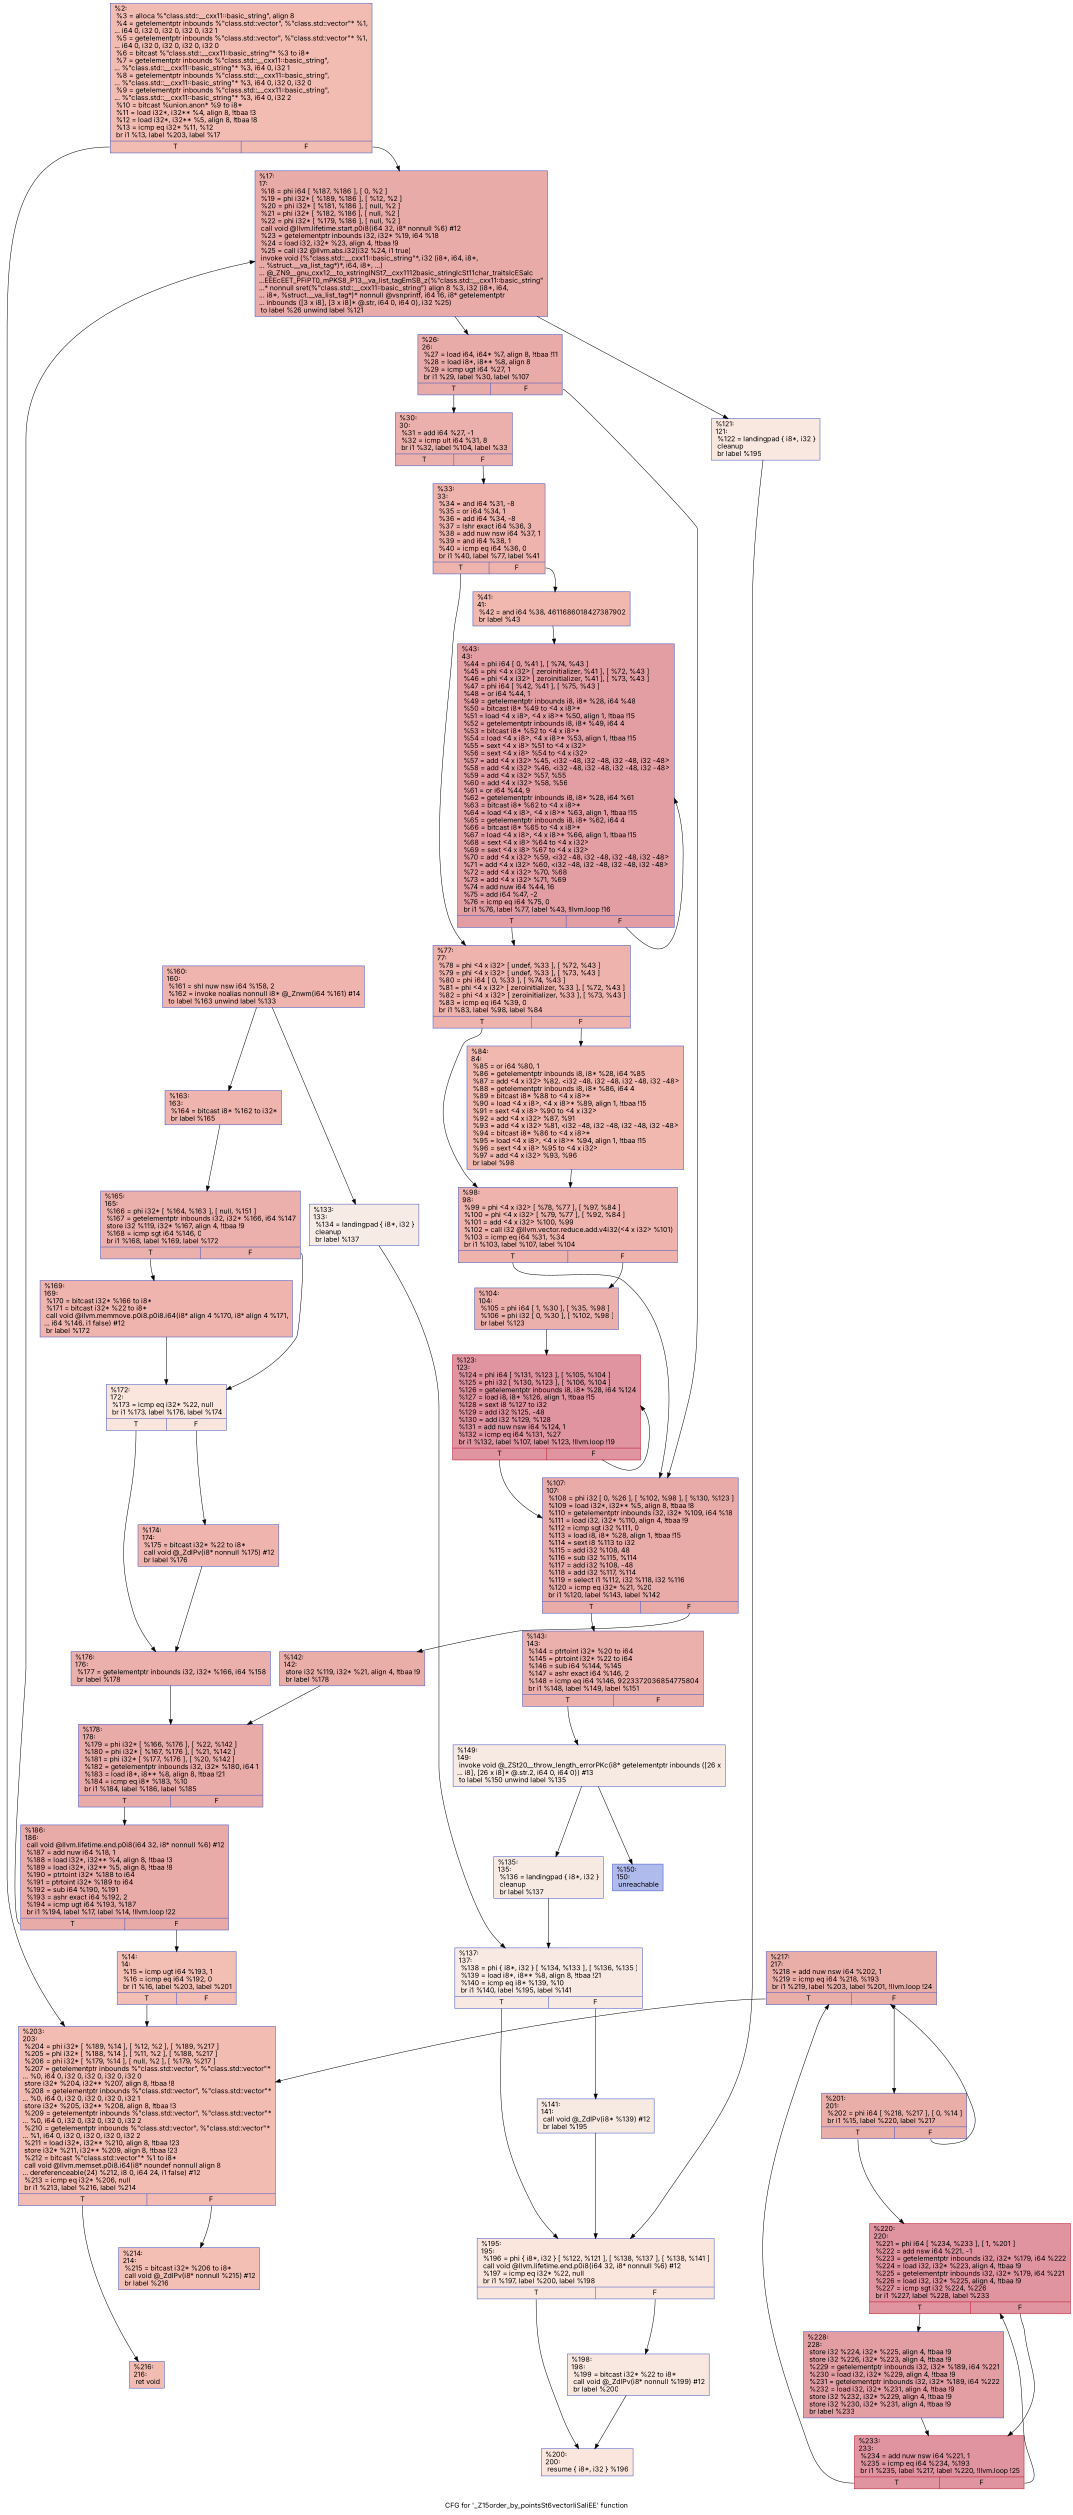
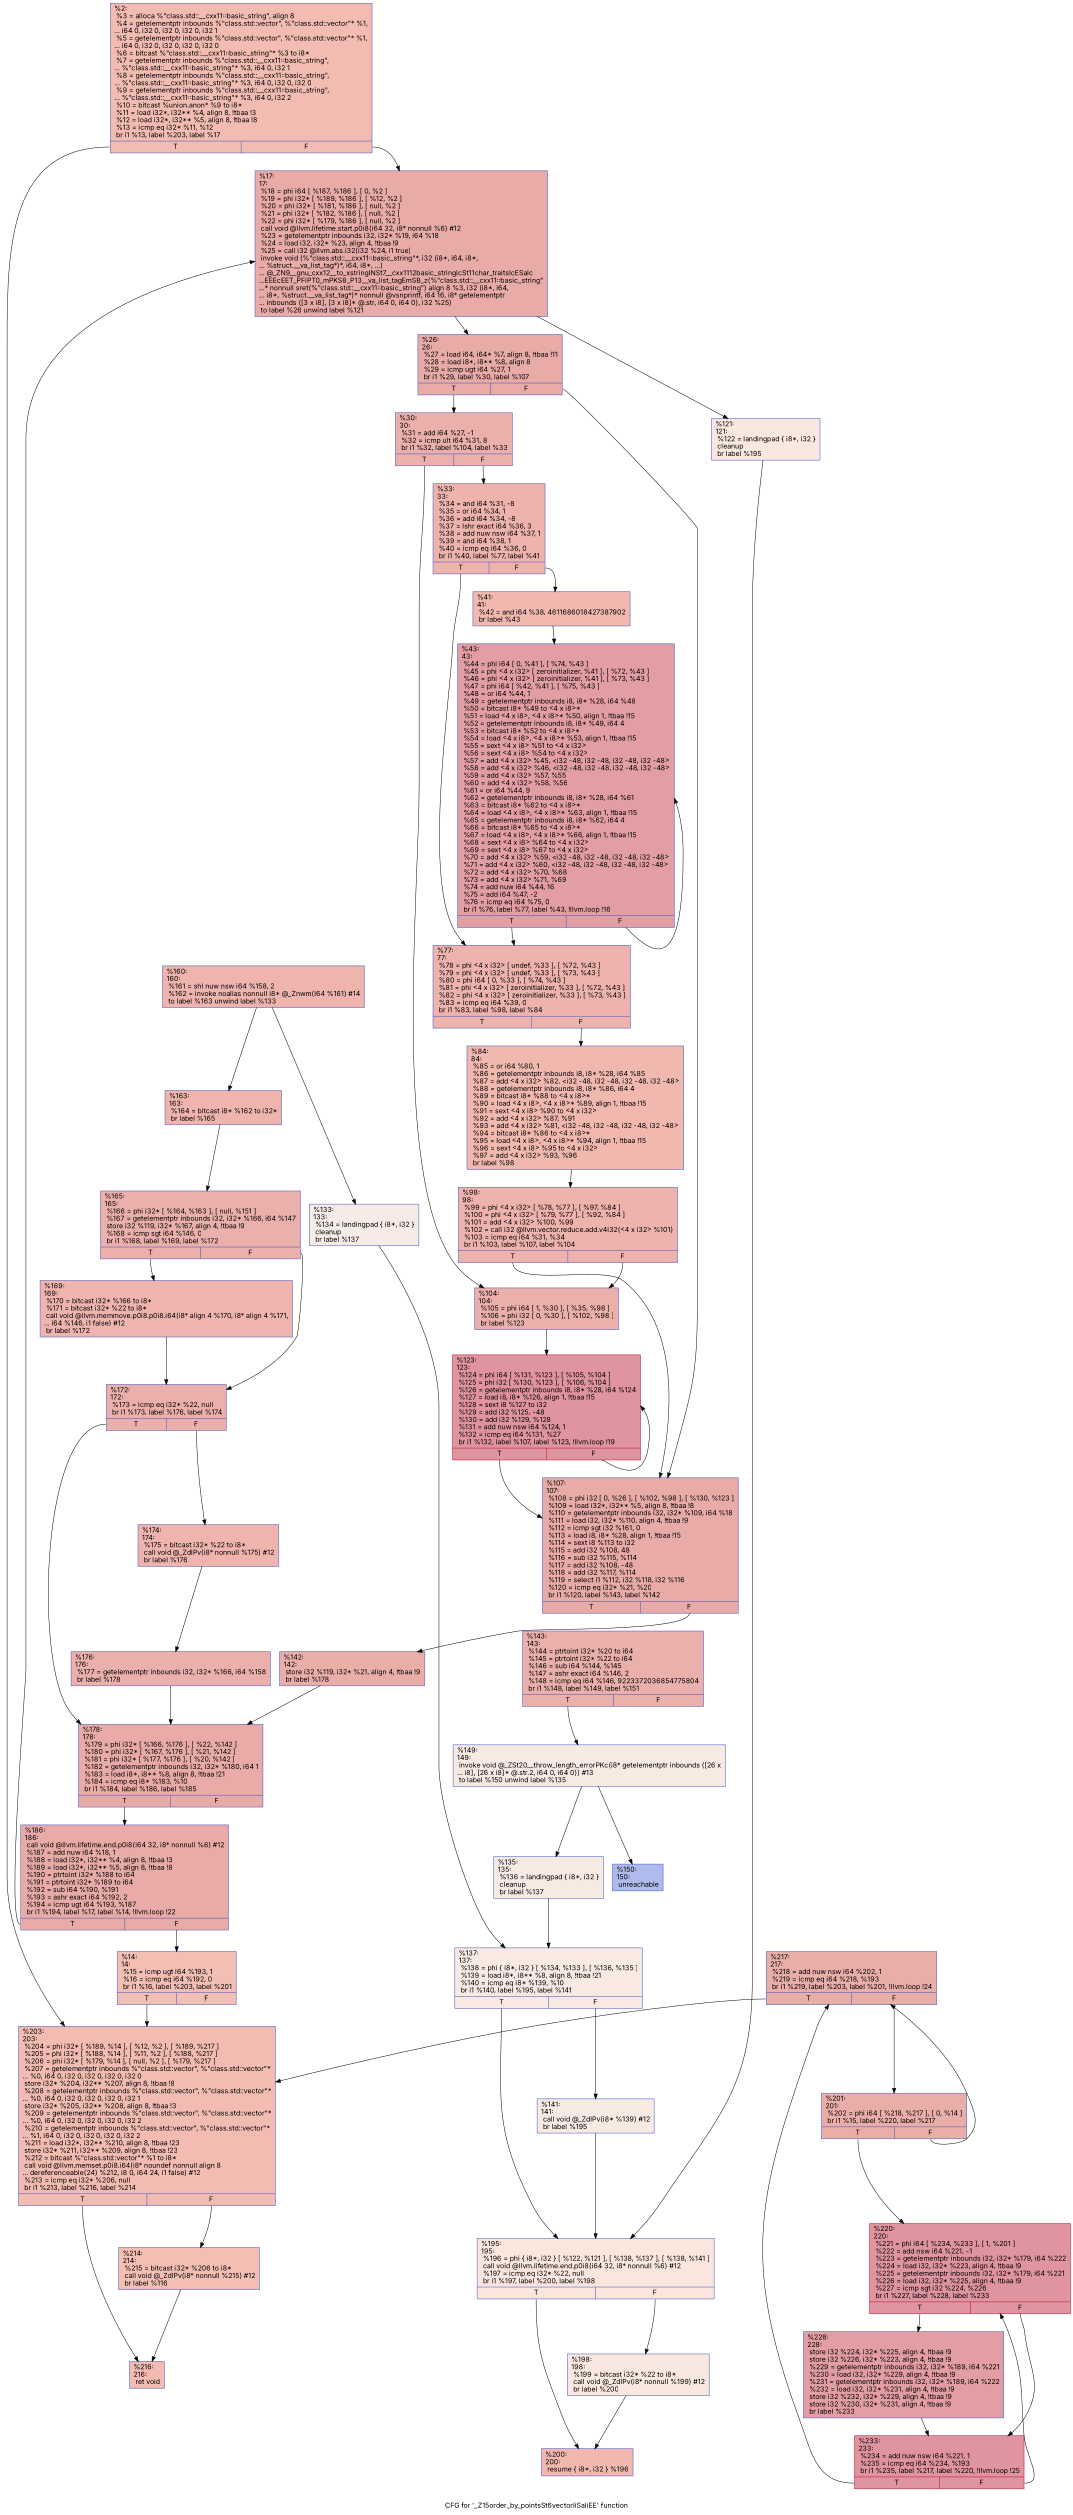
none -> (416, 885)
(444, 1103) -> none
(166, 1407) -> (166, 1407)
(593, 1528) -> (593, 1528)
(124, 1542) -> (50, 1565)
(592, 1620) -> none
(146, 2283) -> (145, 2283)
none -> (167, 2323)
(587, 2462) -> (587, 2462)
